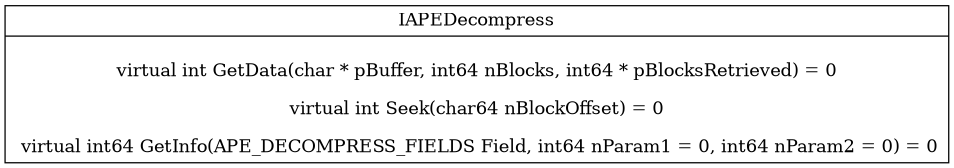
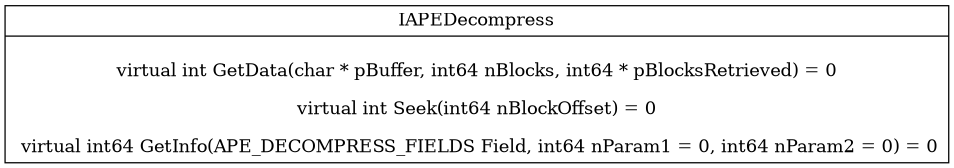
(477, 109) -> (477, 109)
